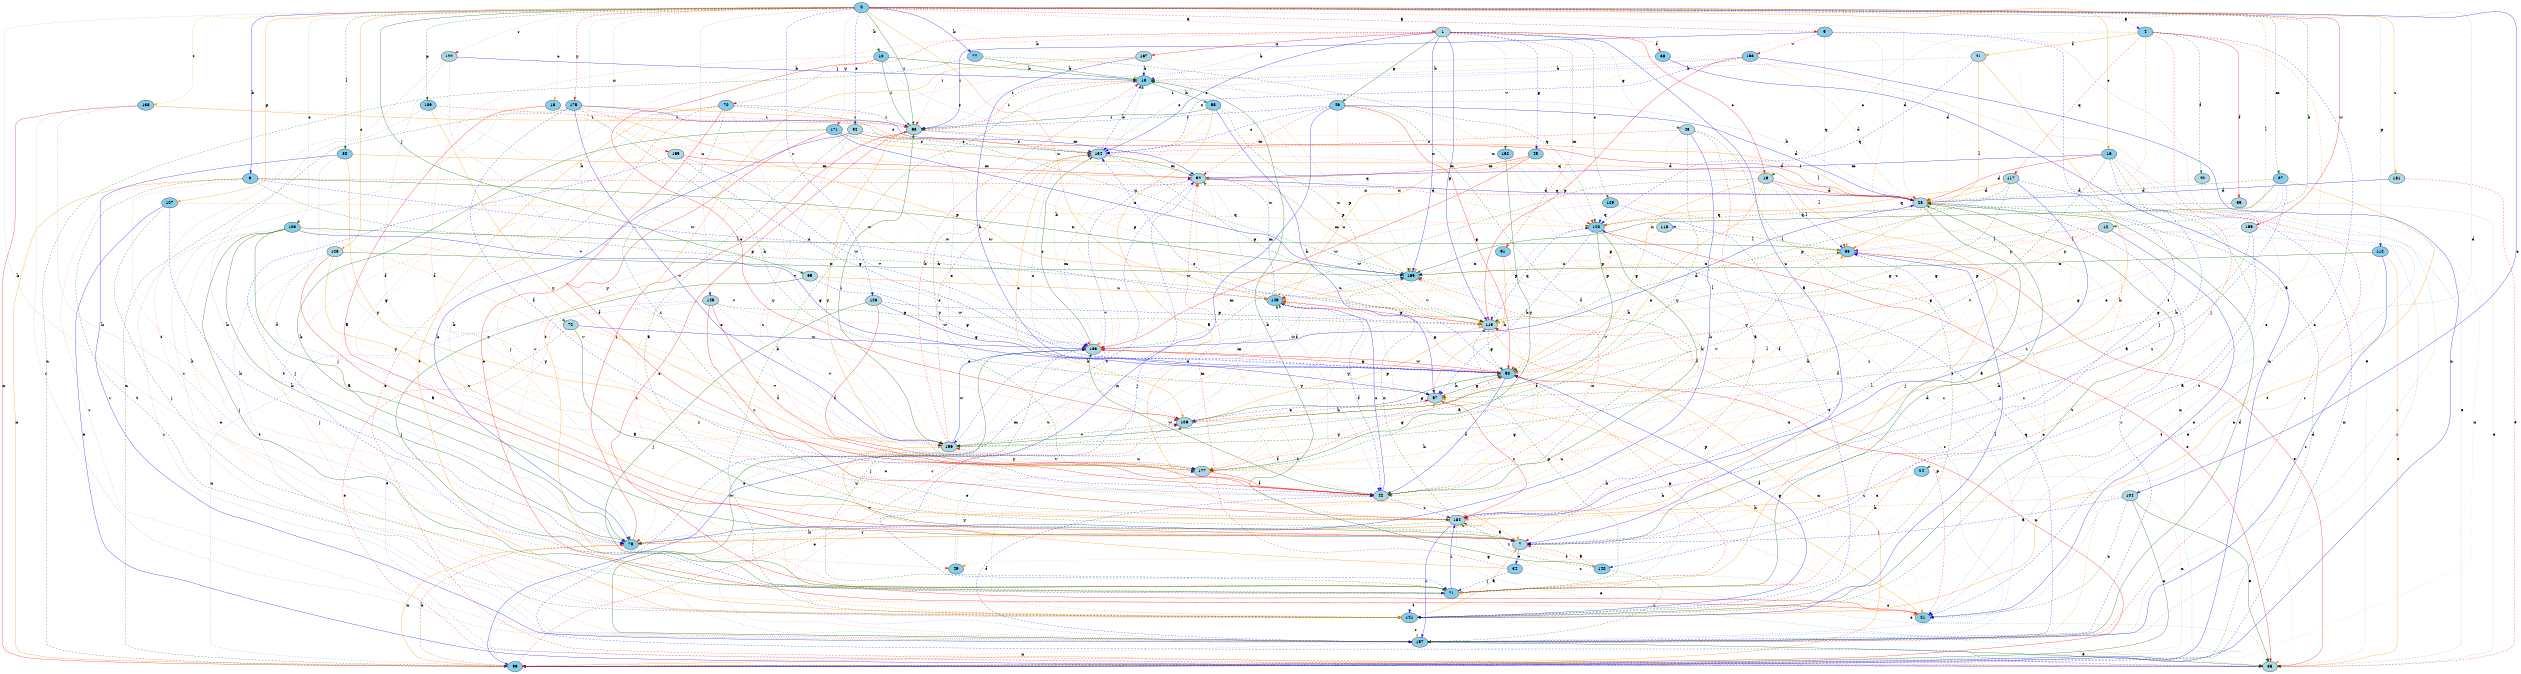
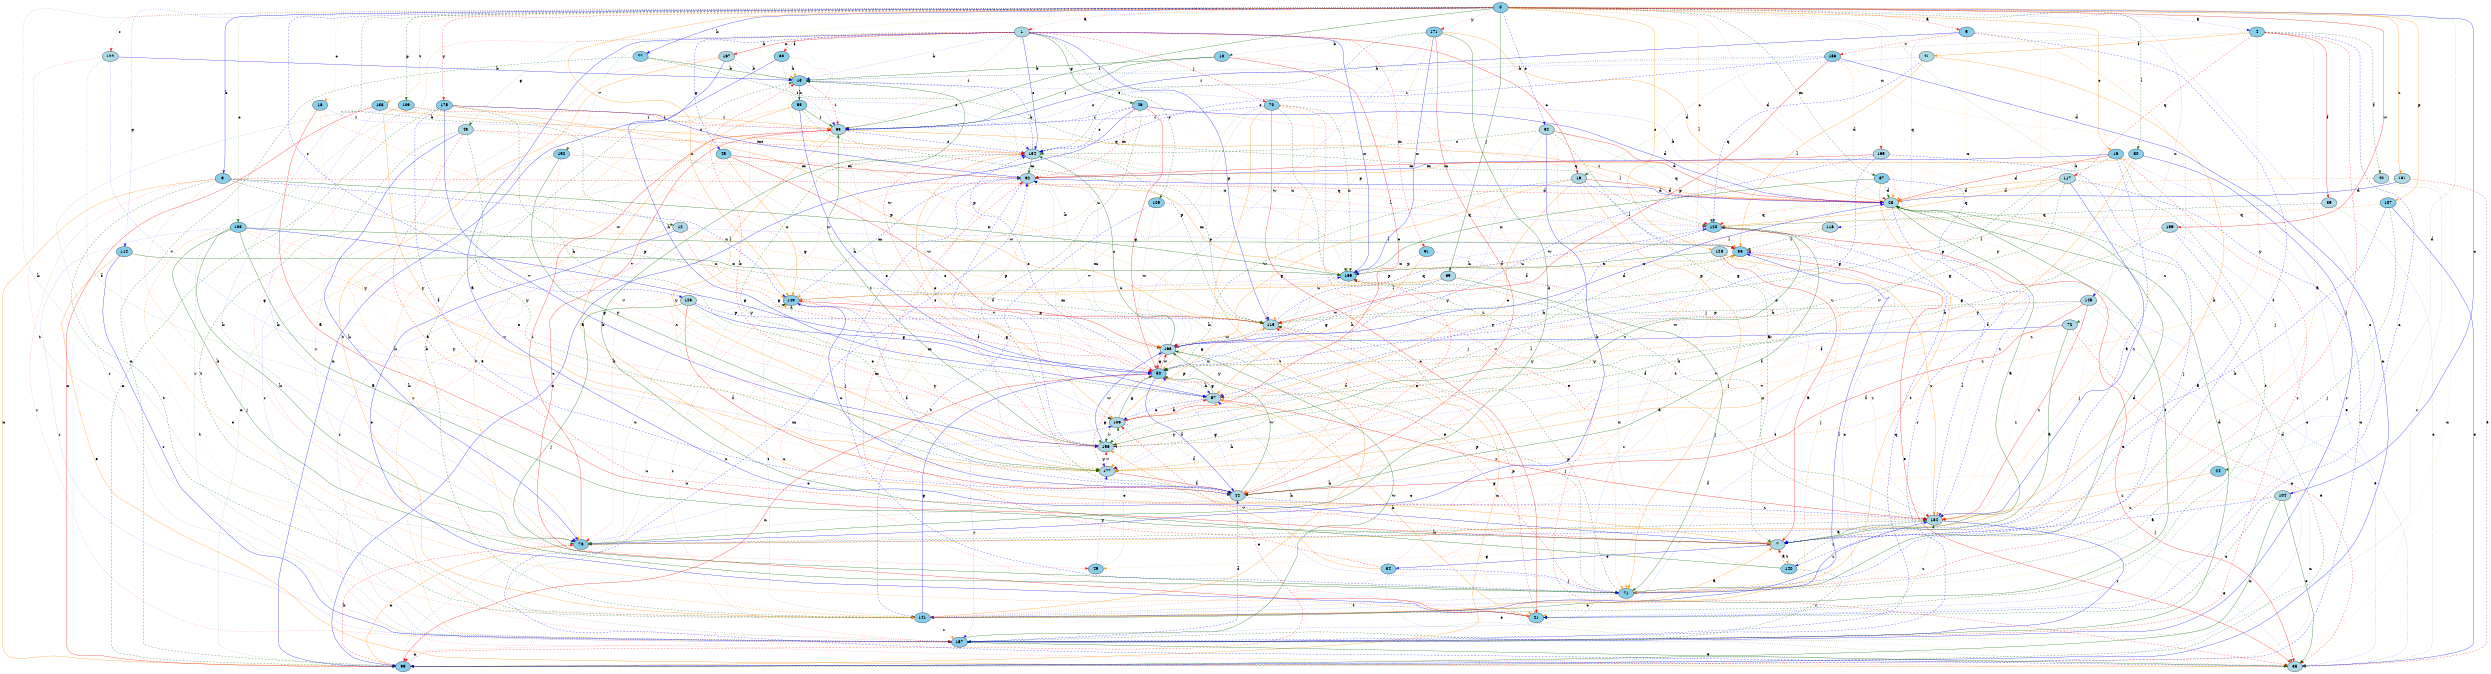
(871, 31) -> (1329, 43)
(1876, 508) -> (2130, 508)
